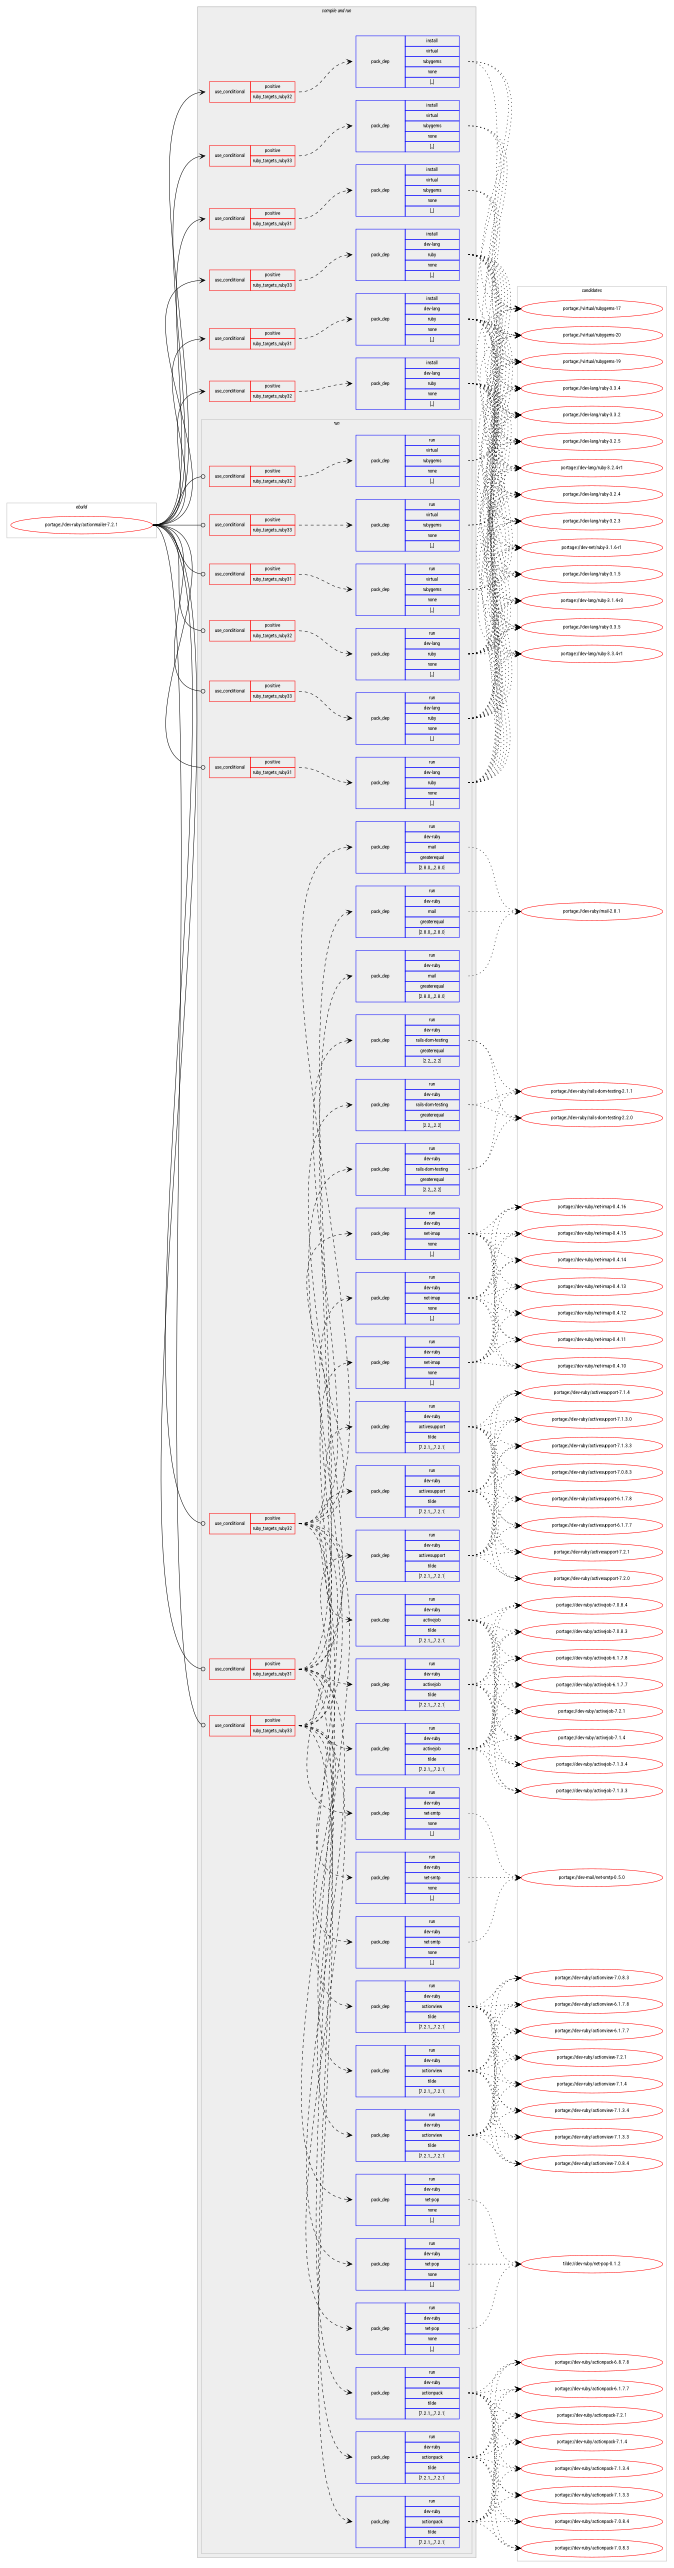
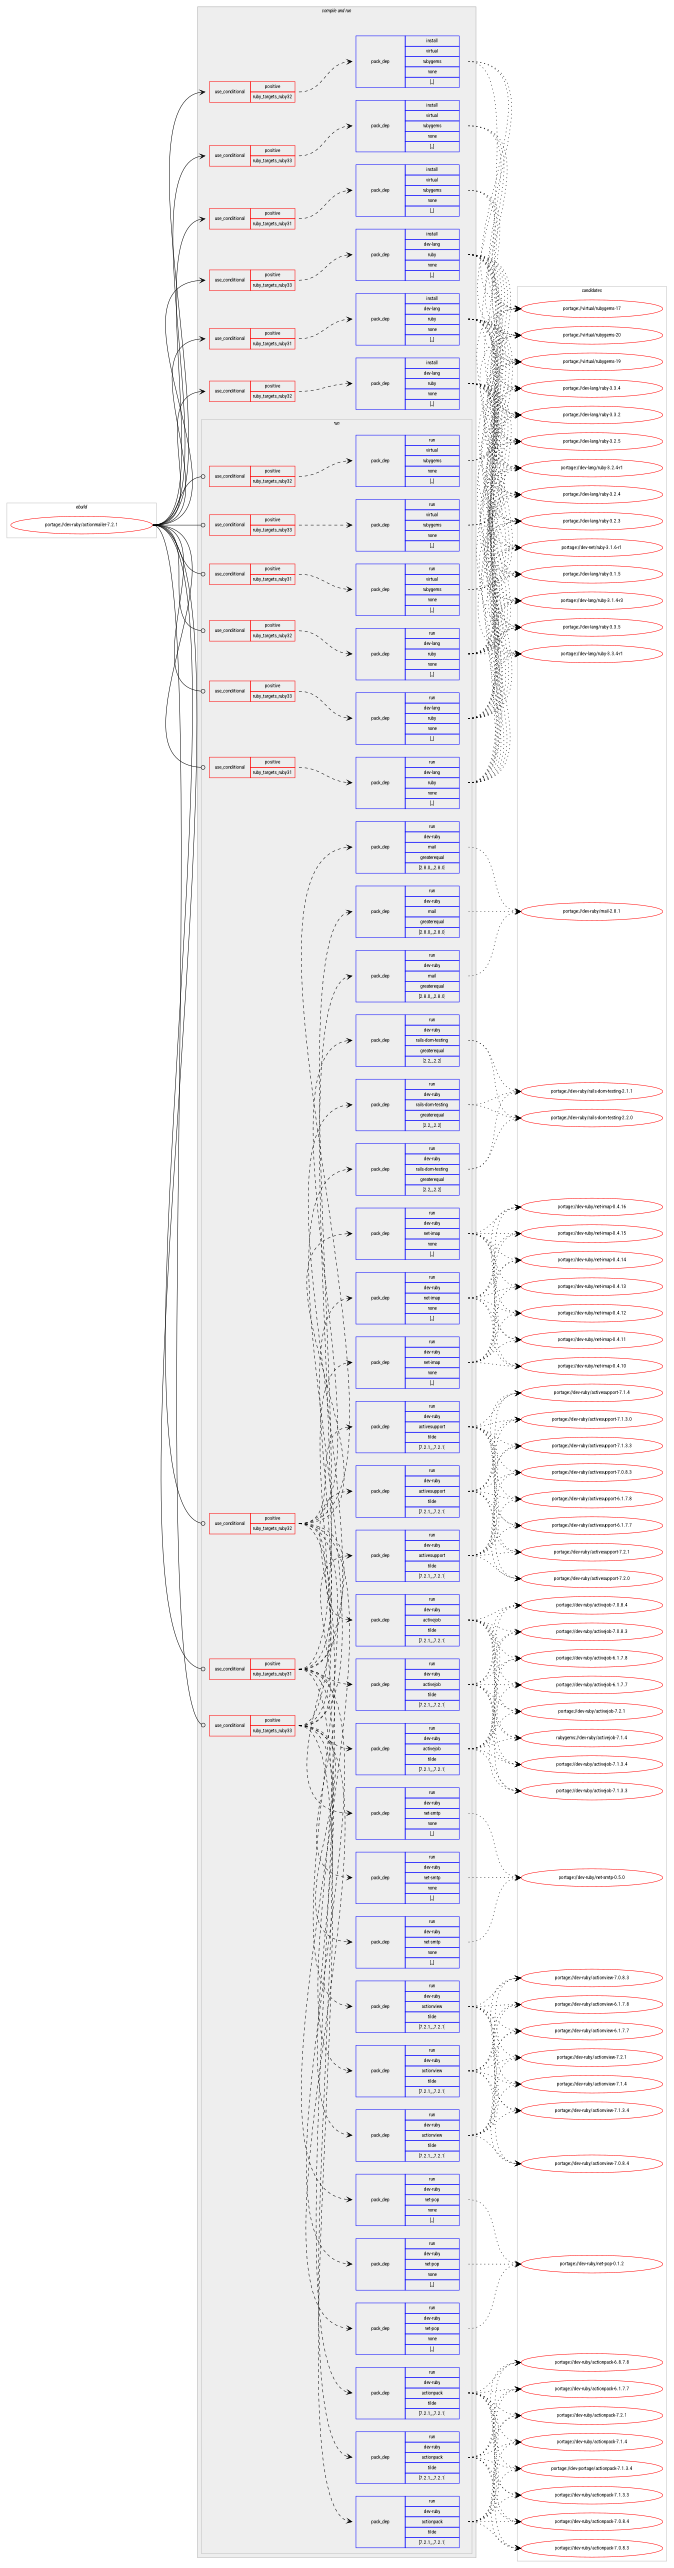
(592, 1738) -> (592, 1738)
(592, 1878) -> (592, 1878)
(592, 2137) -> none
(592, 2264) -> (592, 2264)
(592, 2469) -> (592, 2469)
